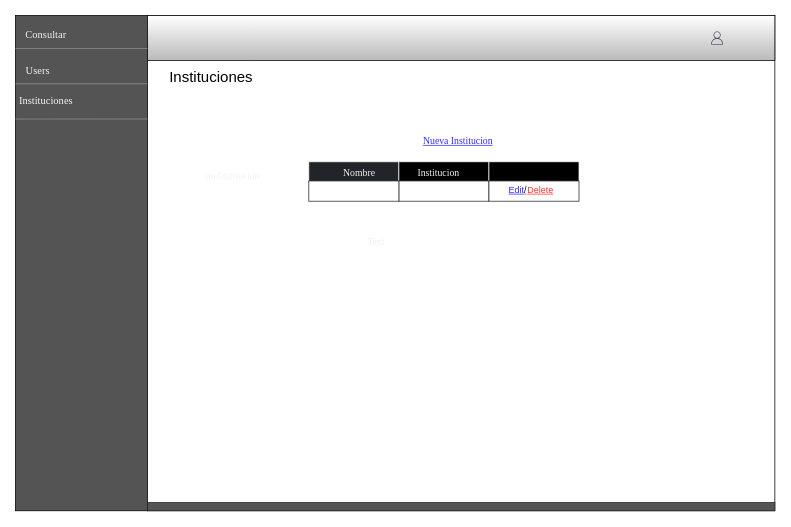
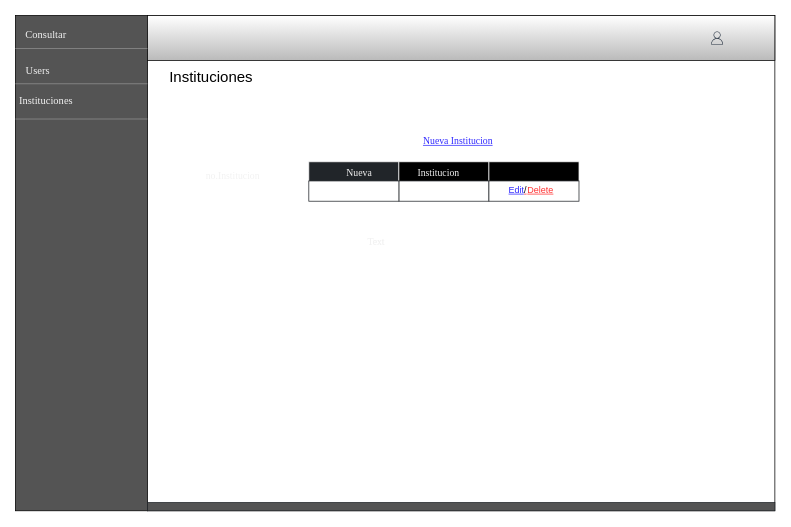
(360, 172) -> (360, 172)
